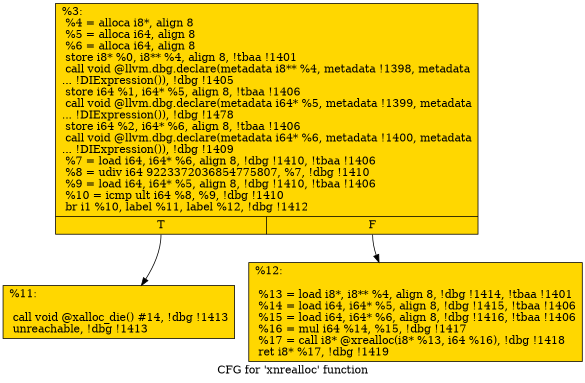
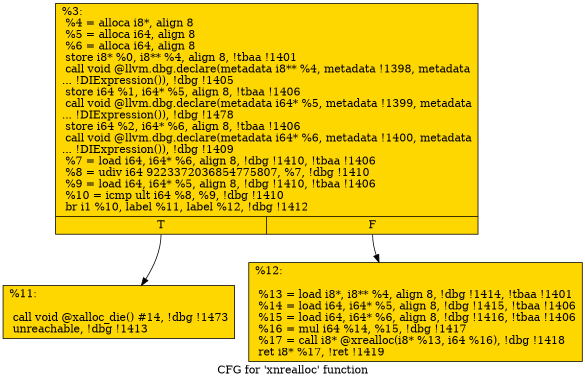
(119, 318) -> (119, 318)
(322, 352) -> (320, 352)
